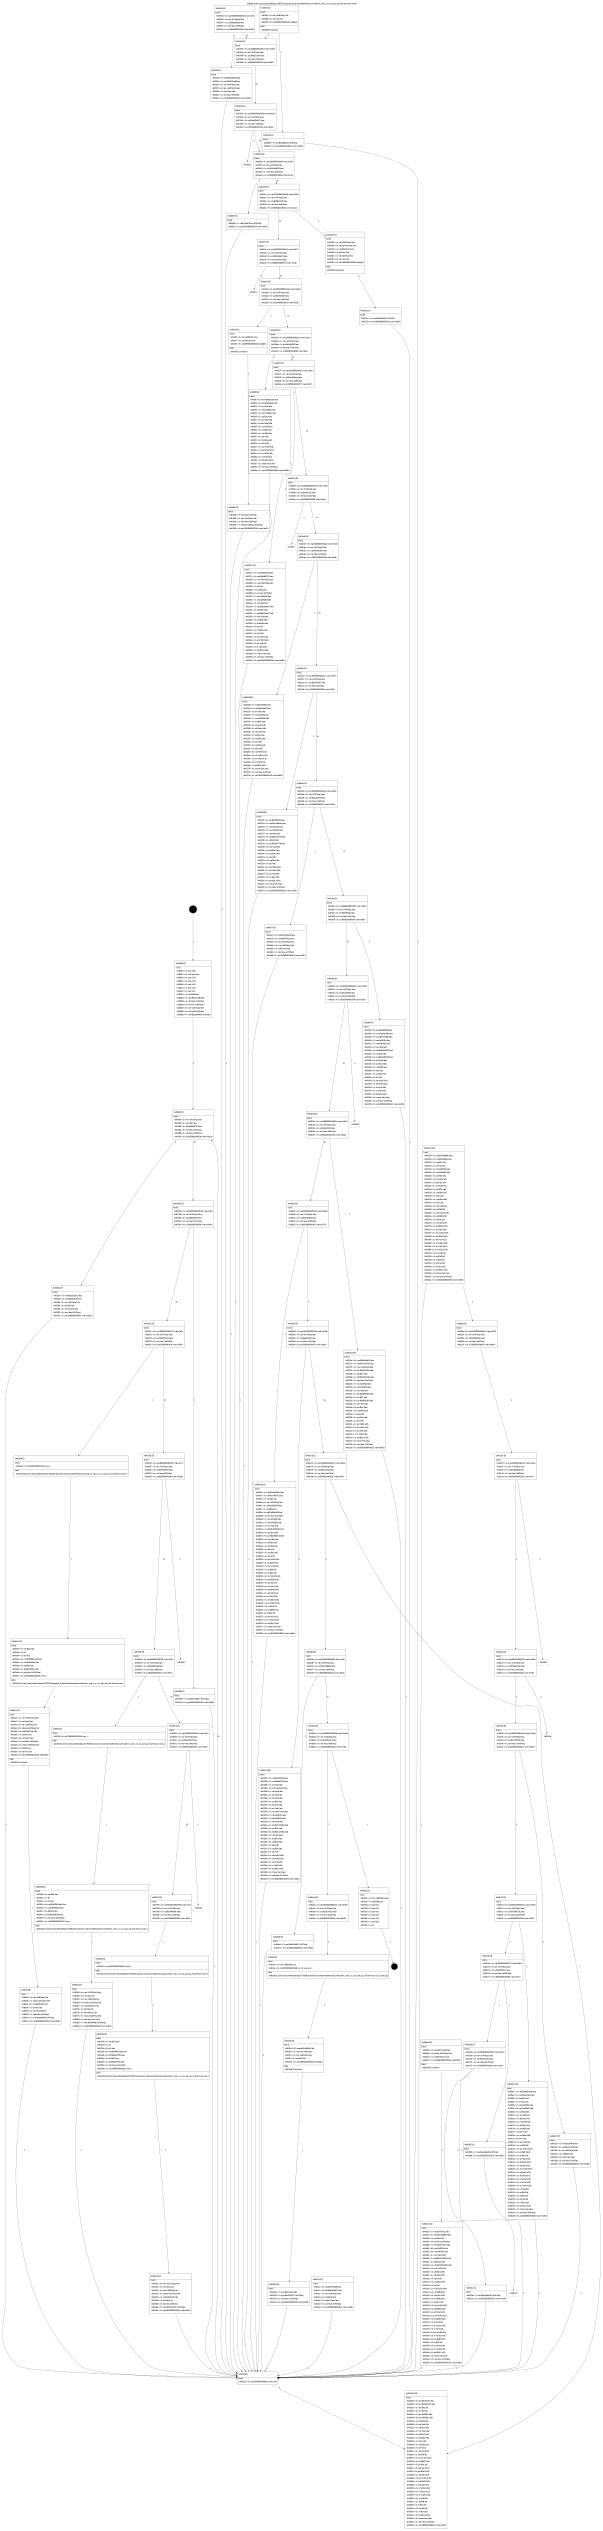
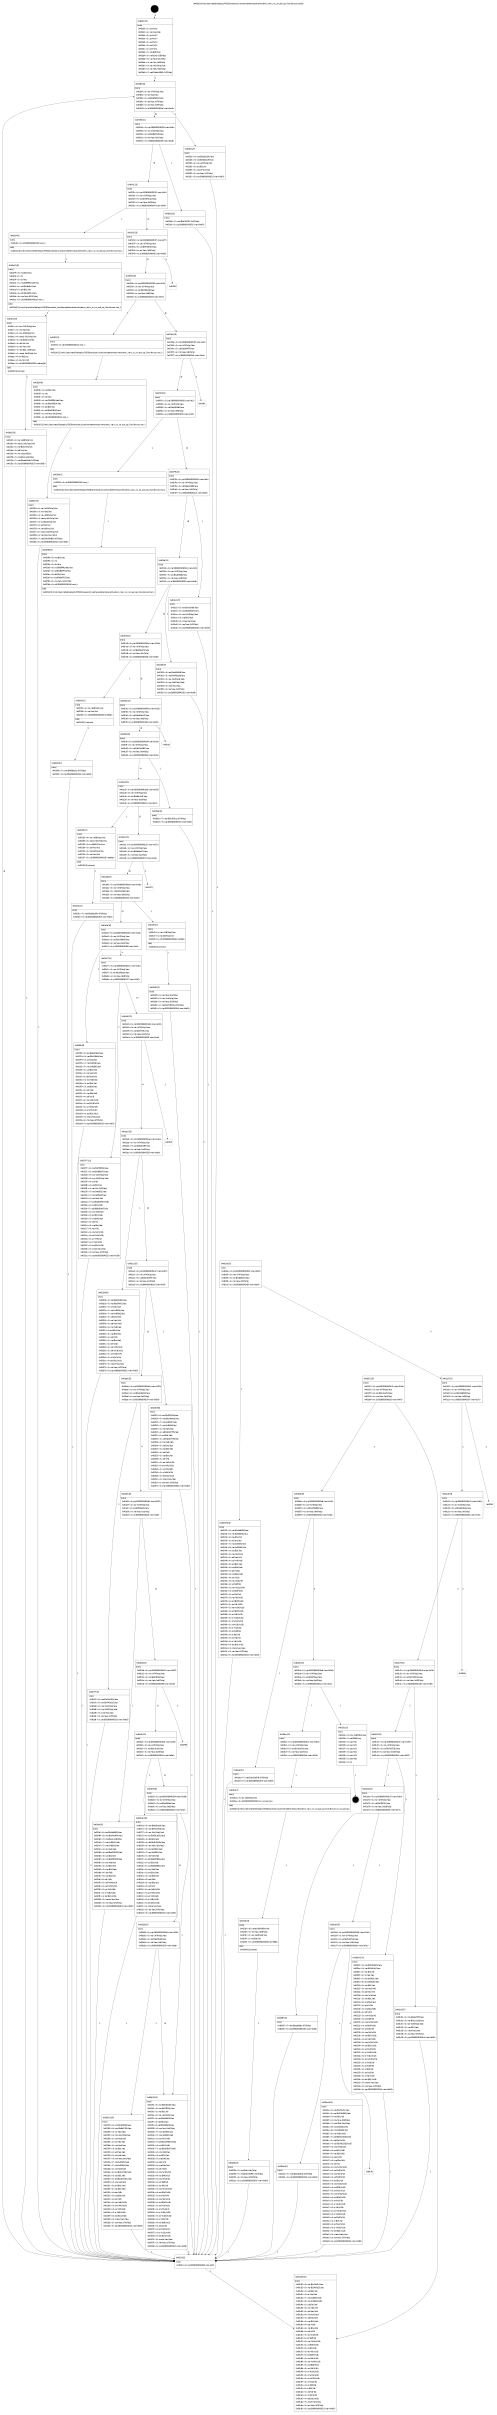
(267, 35) -> (117, 678)
none -> (189, 483)
(467, 1302) -> (240, 1403)
(316, 1400) -> (161, 2021)
(441, 2055) -> none
(171, 2293) -> none
